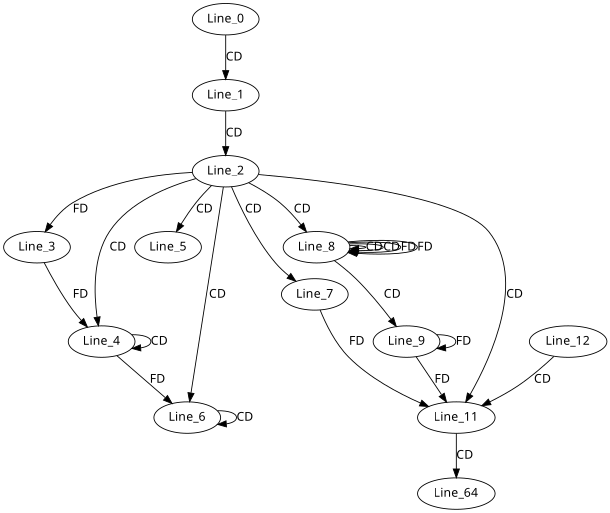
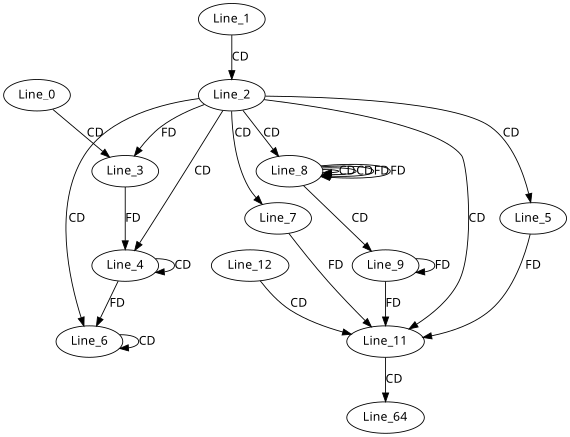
(226, 53) -> (78, 130)
none -> (498, 302)
